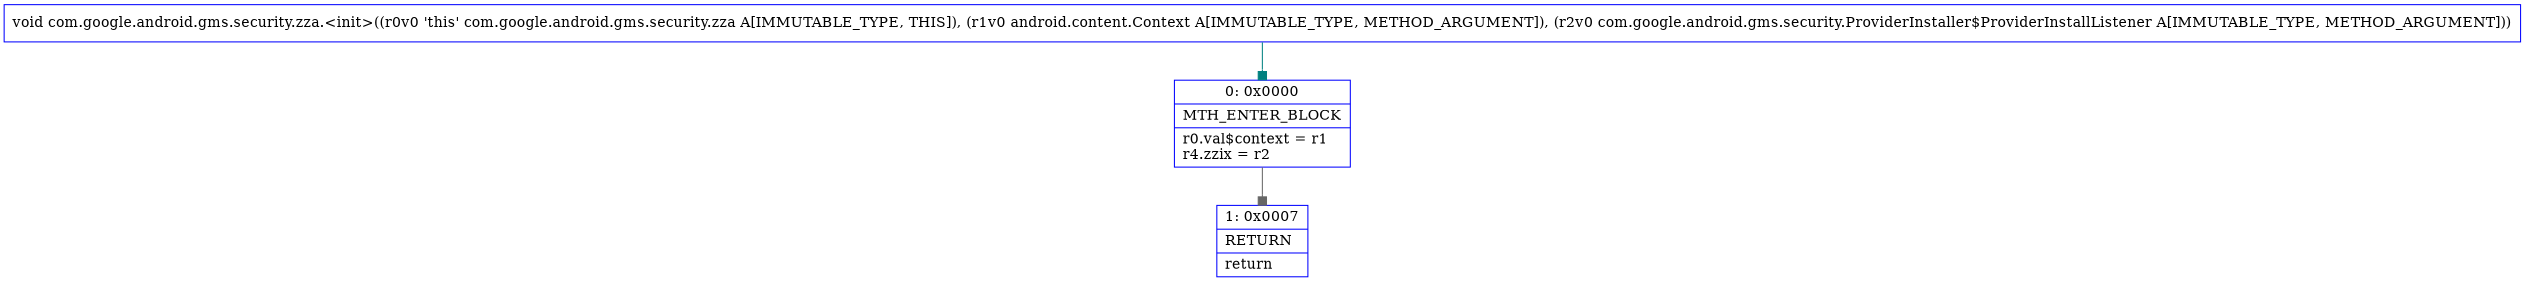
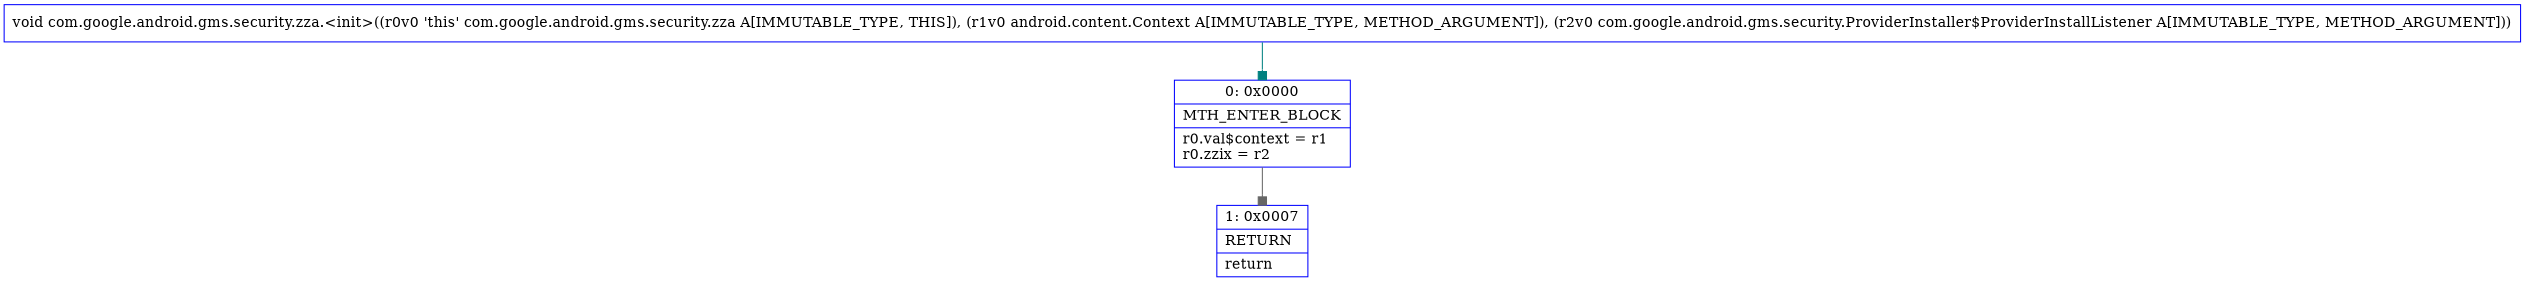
(1227, 155) -> (1227, 155)
